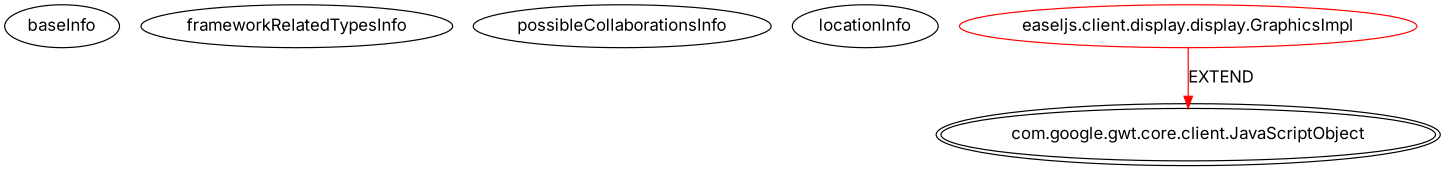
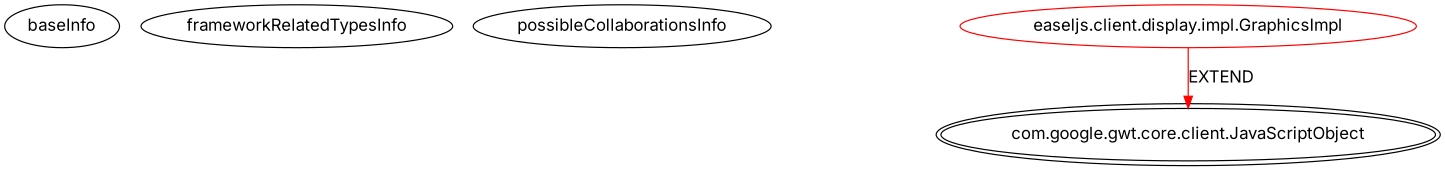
(865, 26) -> none
(1188, 26) -> (1188, 26)
